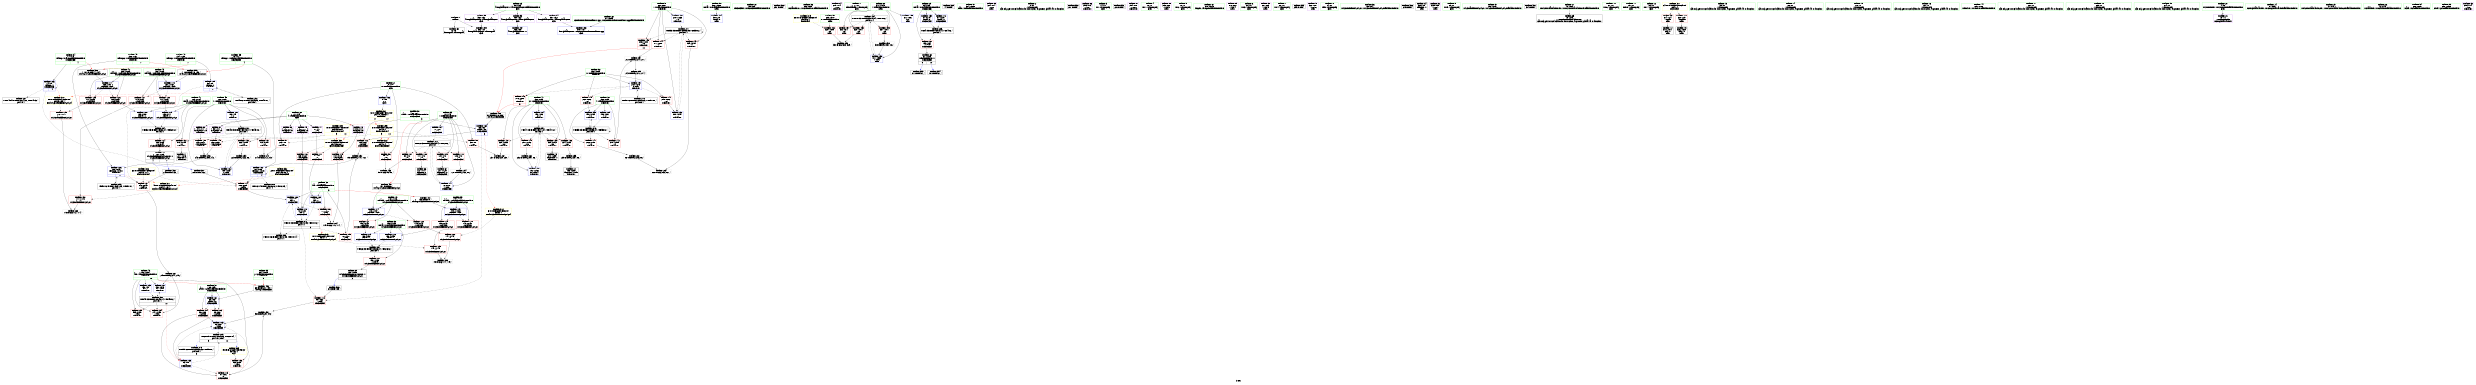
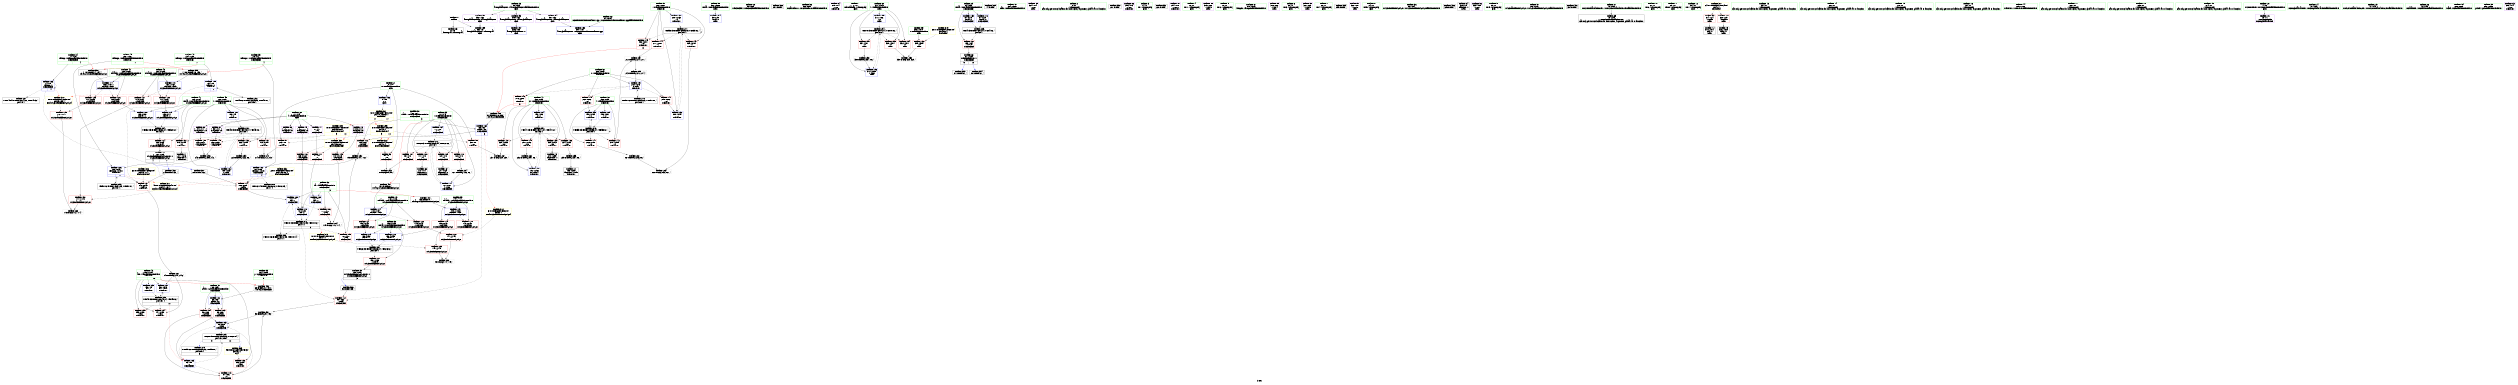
(875, 13) -> (879, 25)
